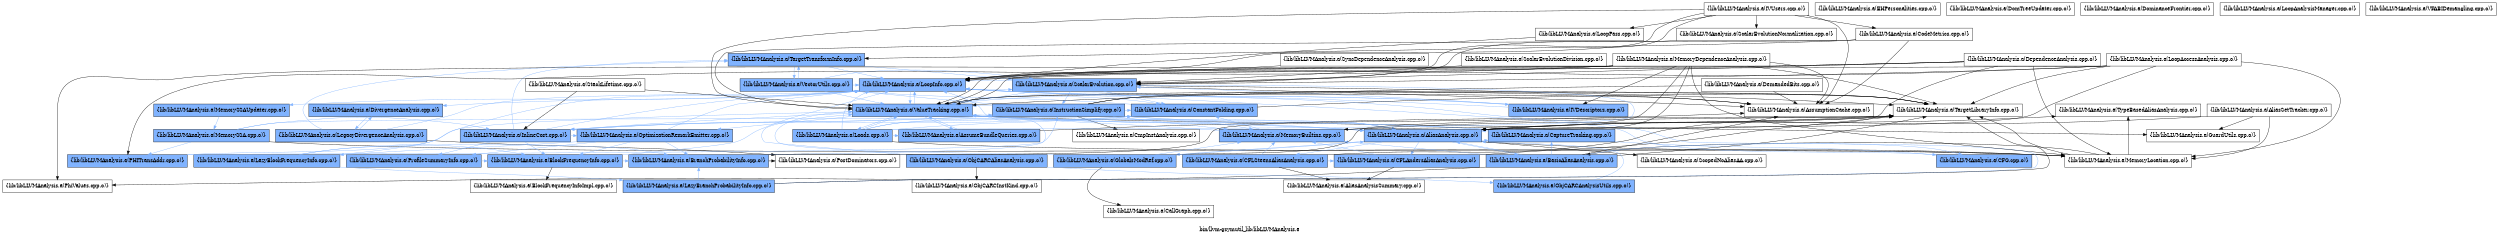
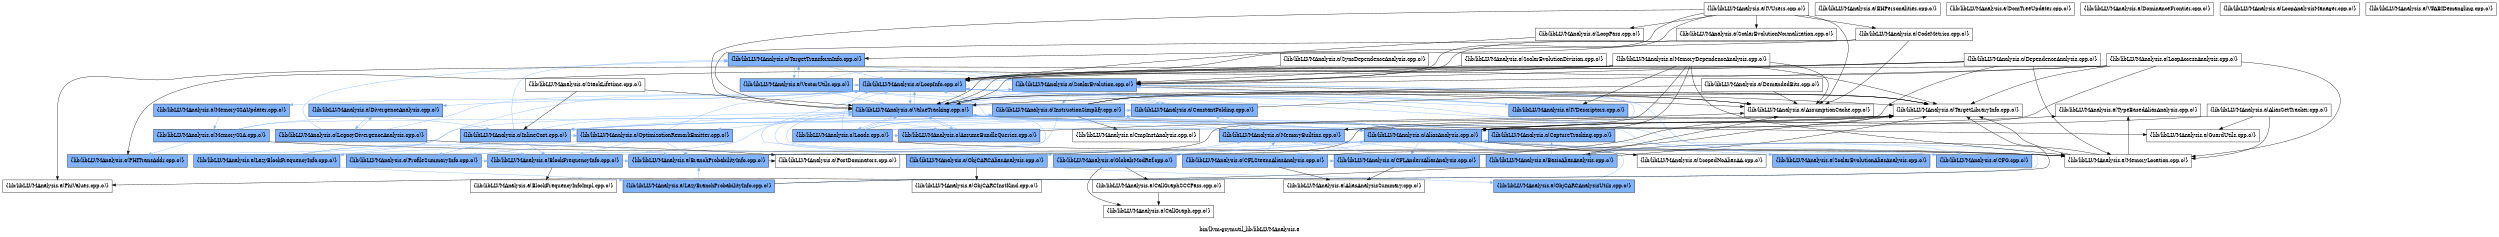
none -> (1057, 93)
(700, 104) -> (737, 118)
none -> (1223, 148)
none -> (1138, 153)
none -> (1851, 161)
none -> (1159, 186)
